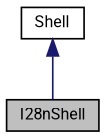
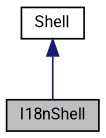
(53, 115) -> (53, 115)
